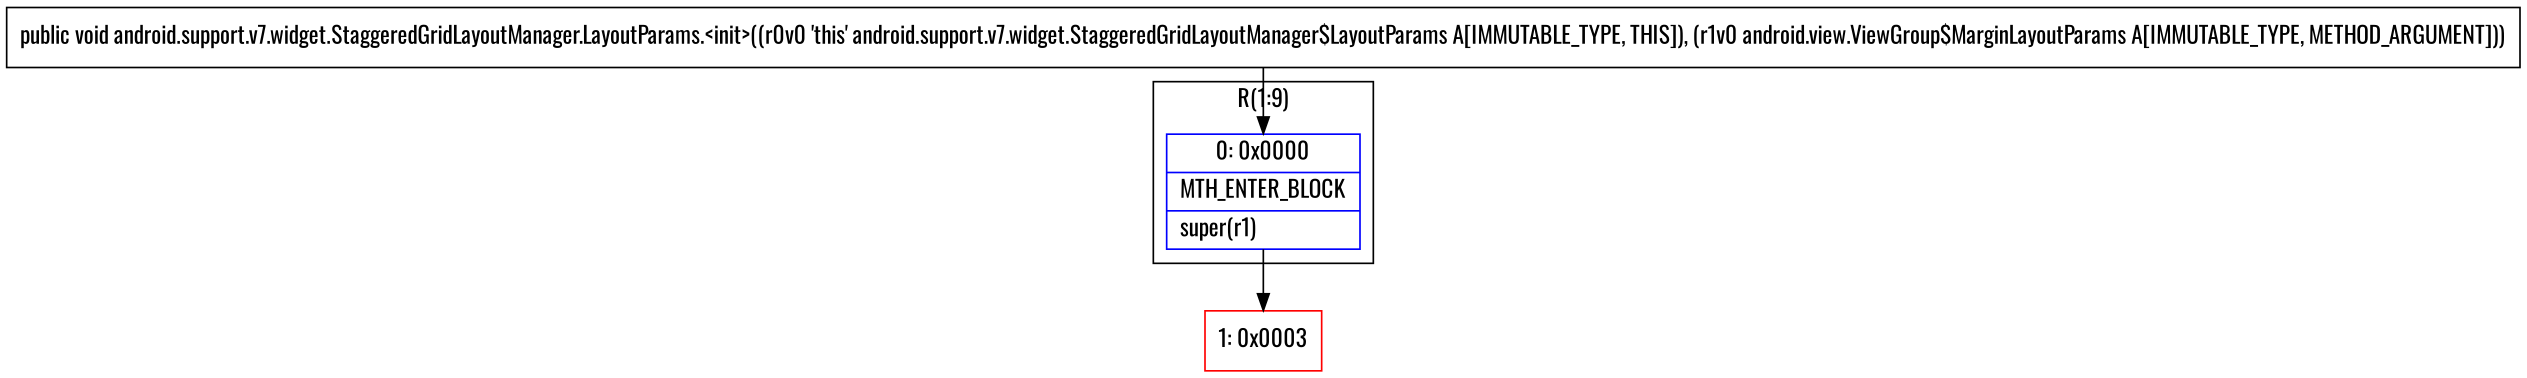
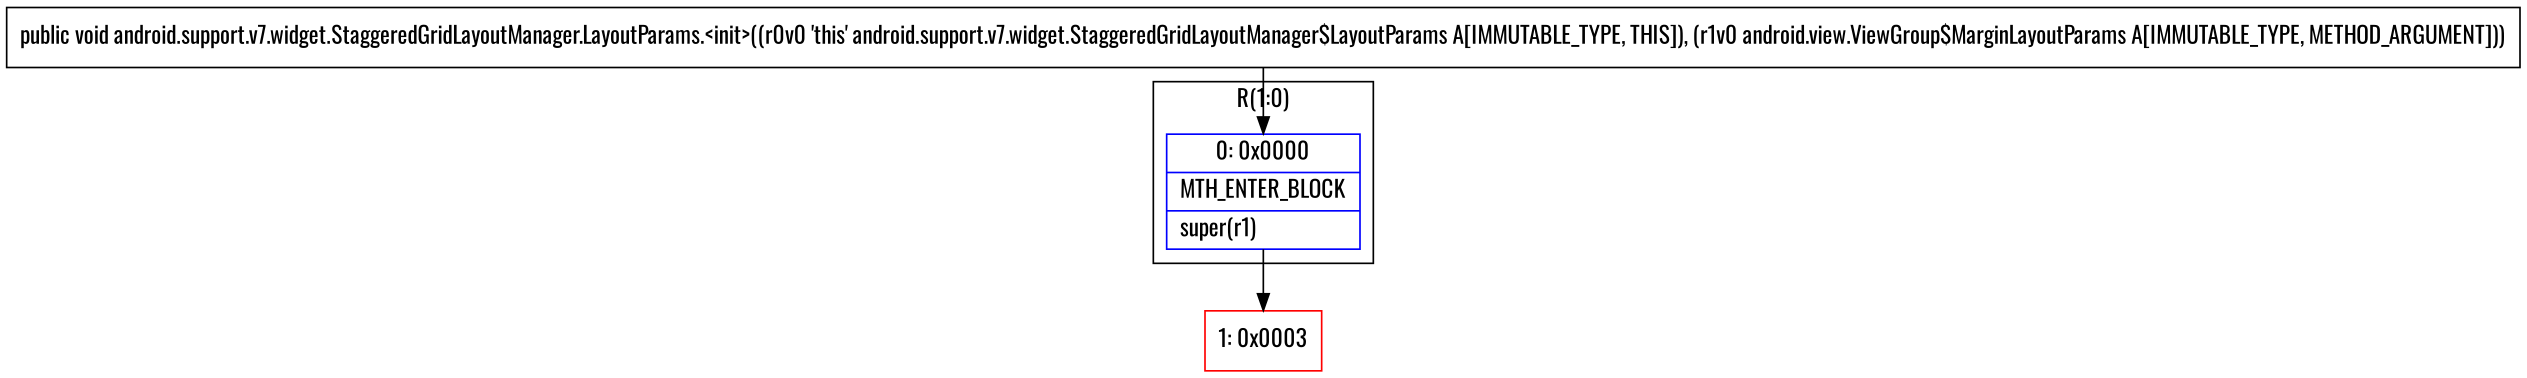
(1263, 101) -> (1263, 101)
